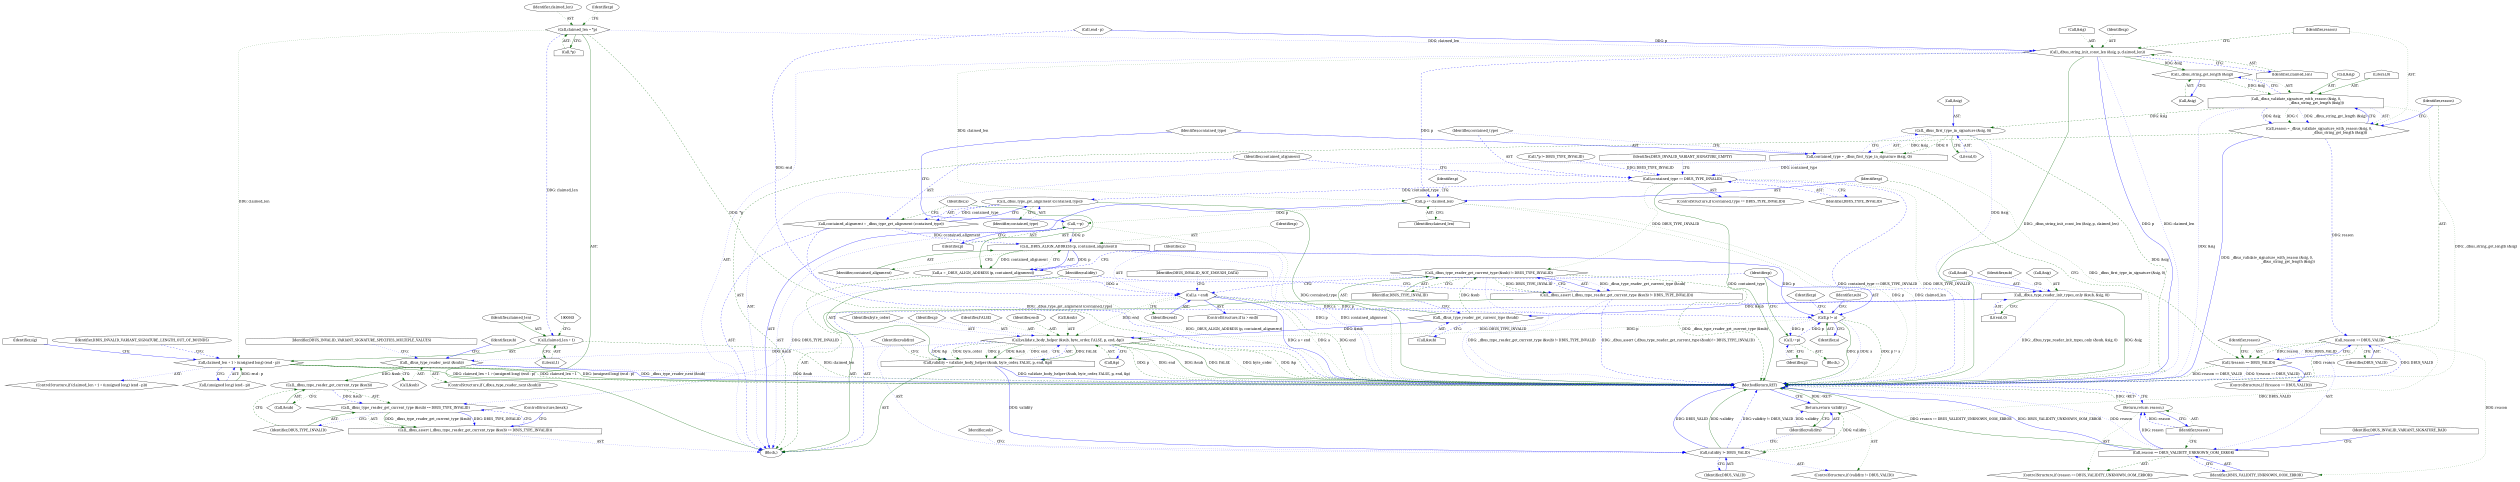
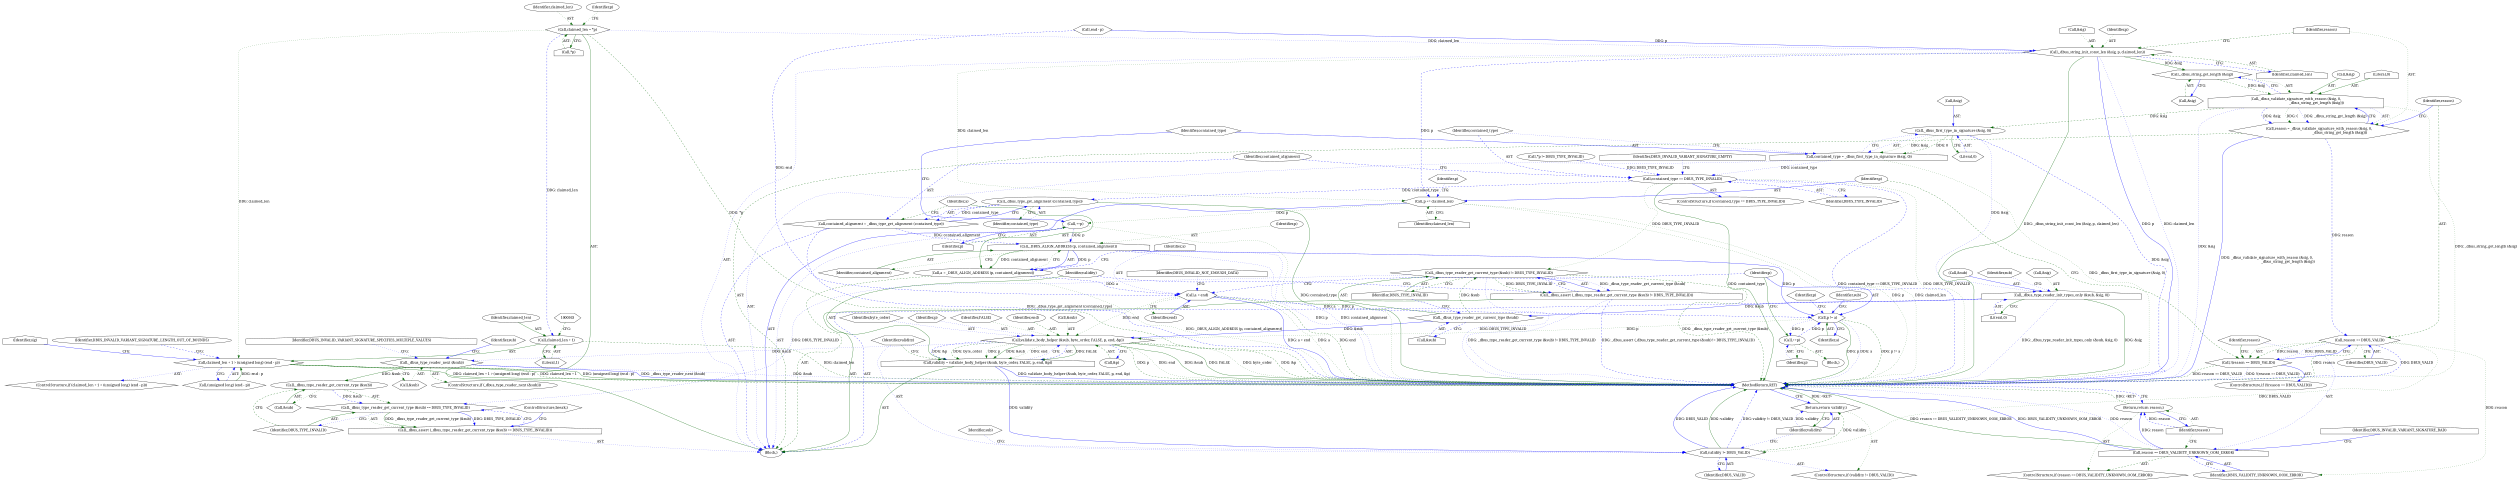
(1233, 318) -> none
(2135, 373) -> (2135, 373)
